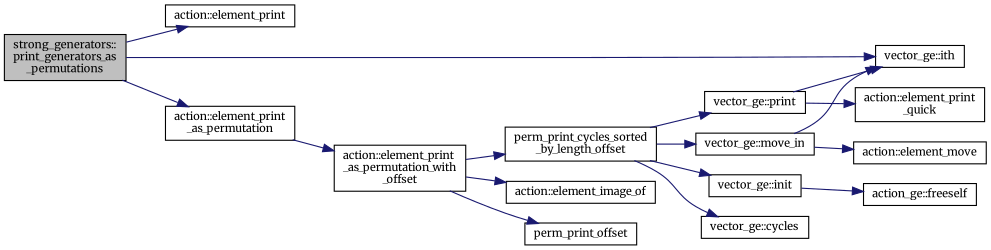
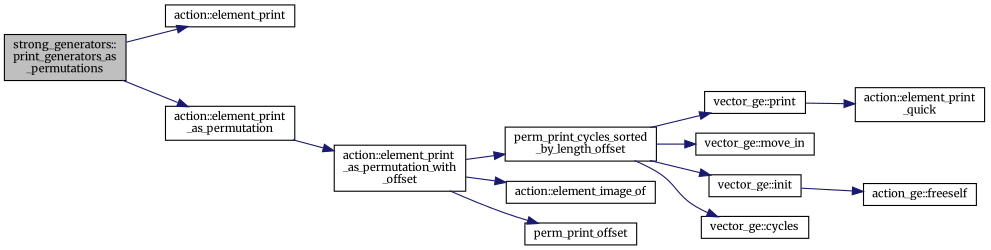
(920, 56) -> none
(920, 153) -> none
